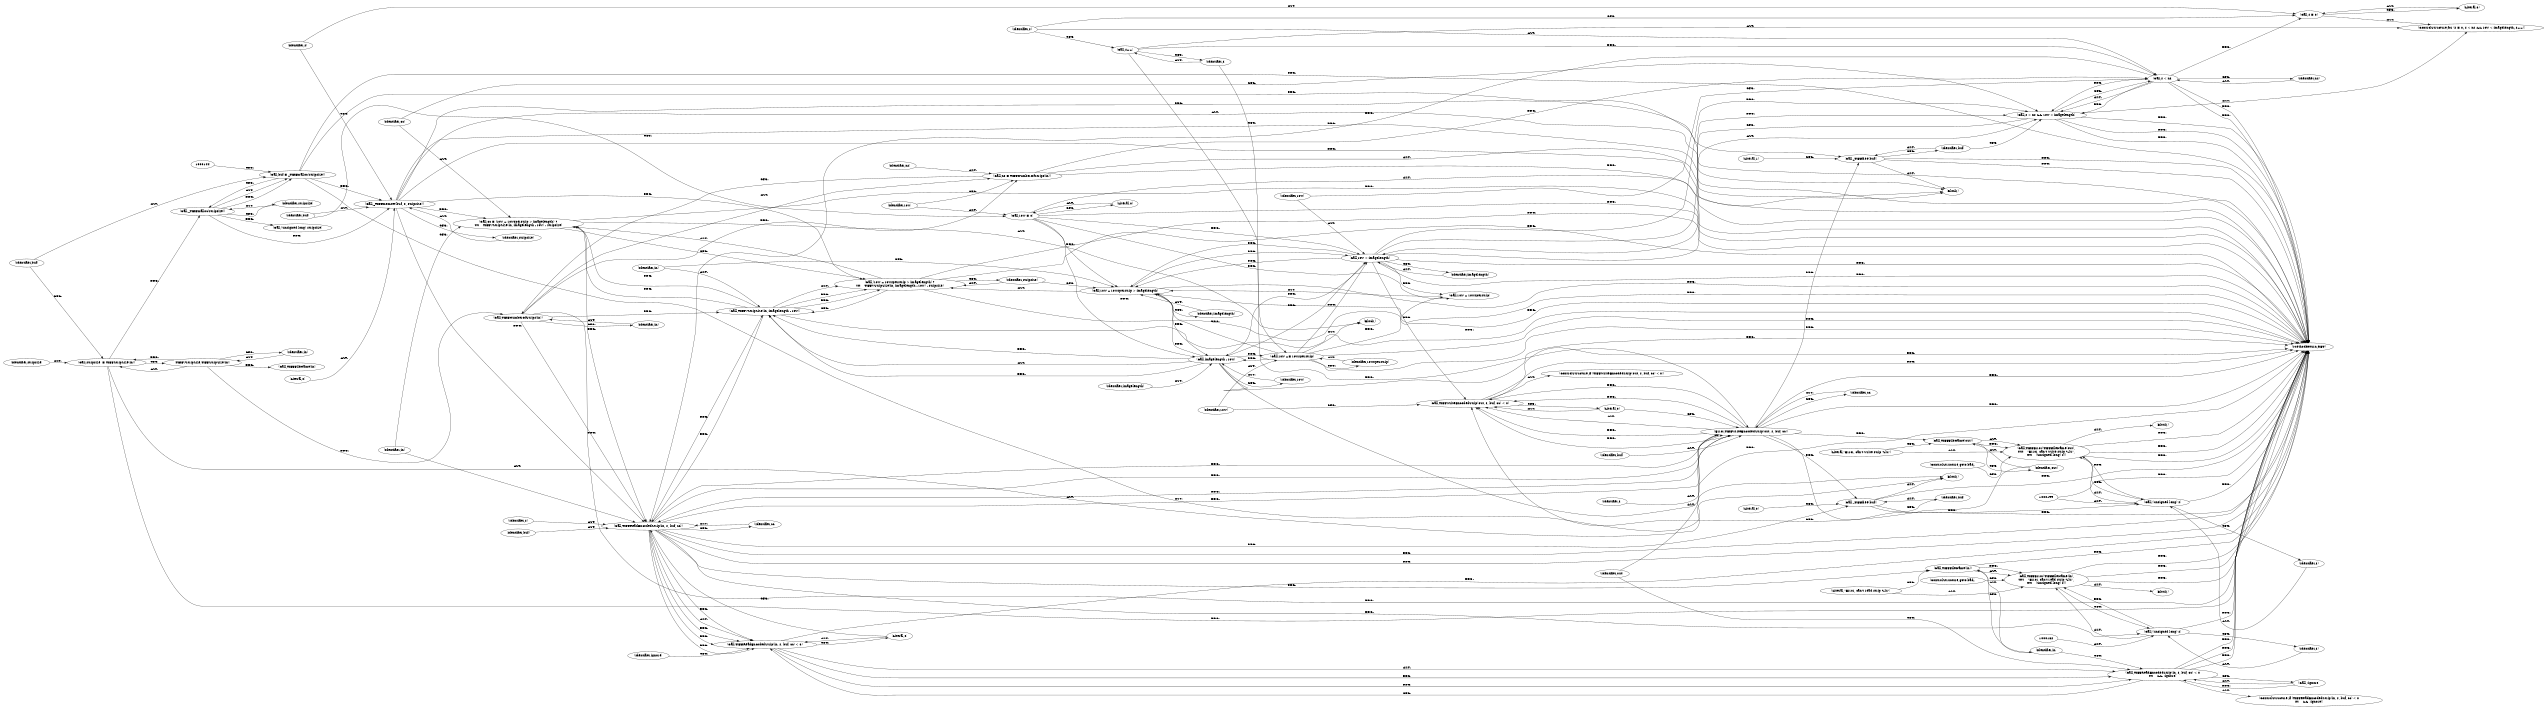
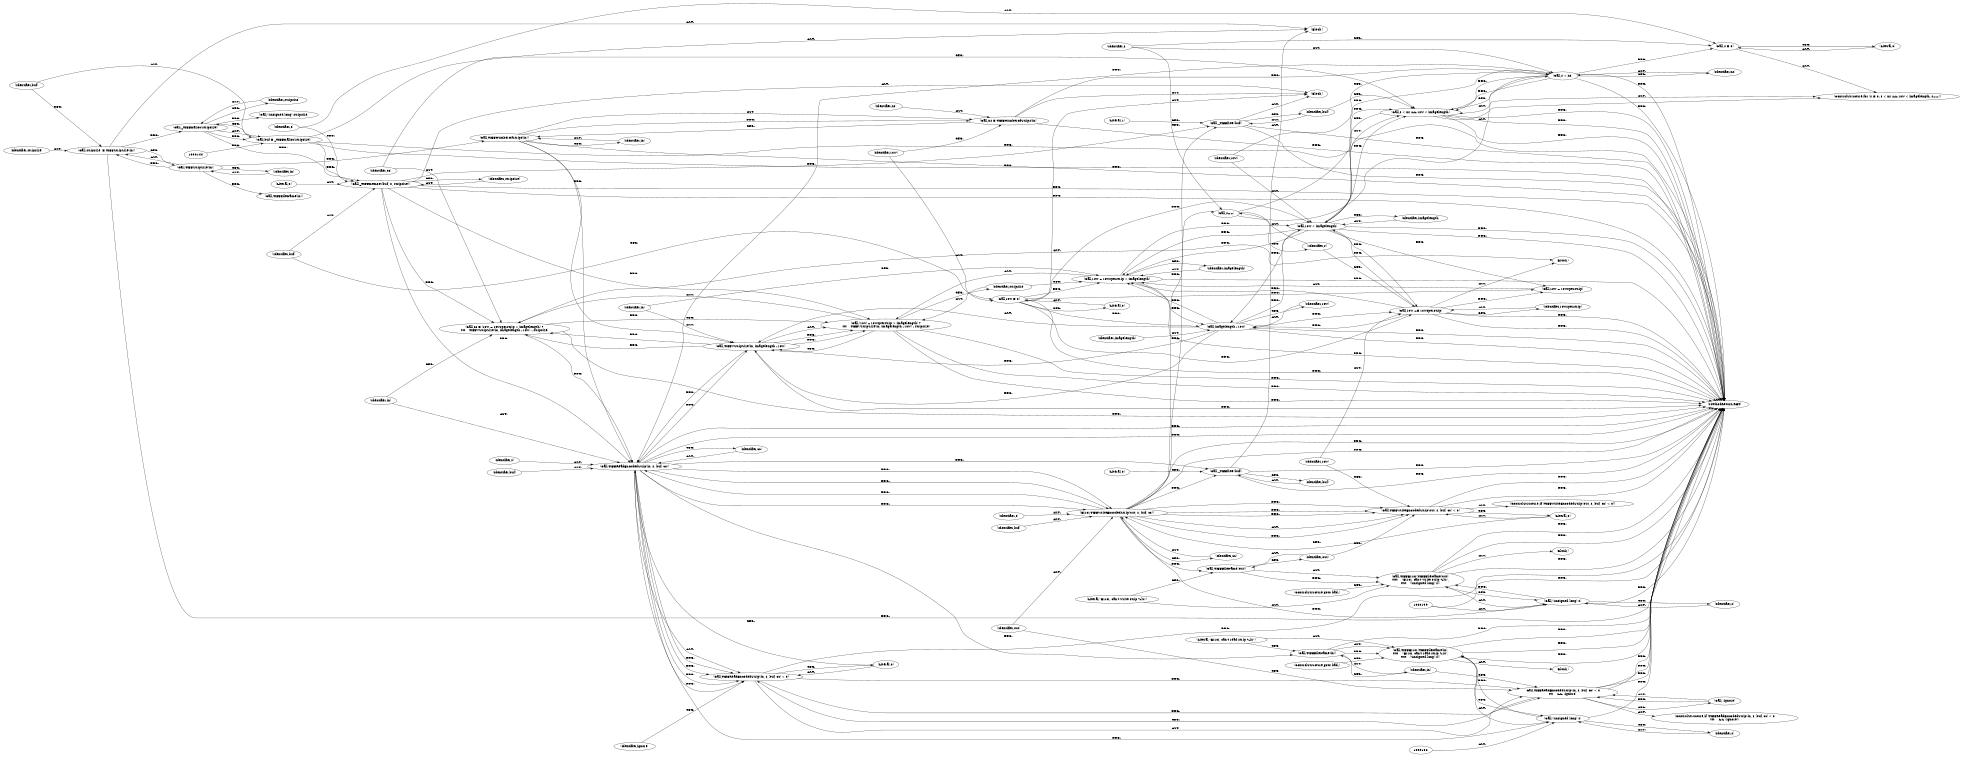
(250, 168) -> (237, 146)
(1413, 333) -> (1377, 263)
none -> (1208, 361)
(203, 363) -> (196, 168)
(1341, 379) -> (1178, 369)
